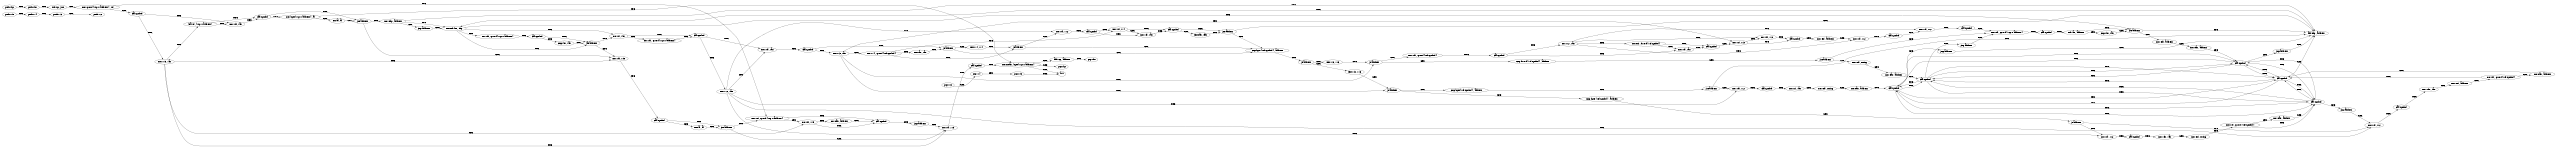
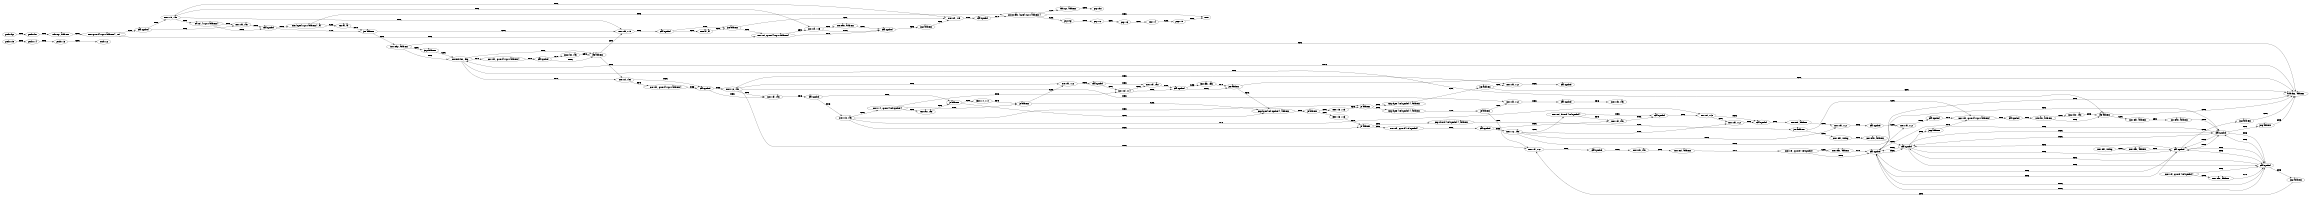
(58, 7) -> (61, 35)
none -> (1098, 21)
(1062, 74) -> (1207, 17)
(1795, 89) -> none
(2199, 137) -> none
